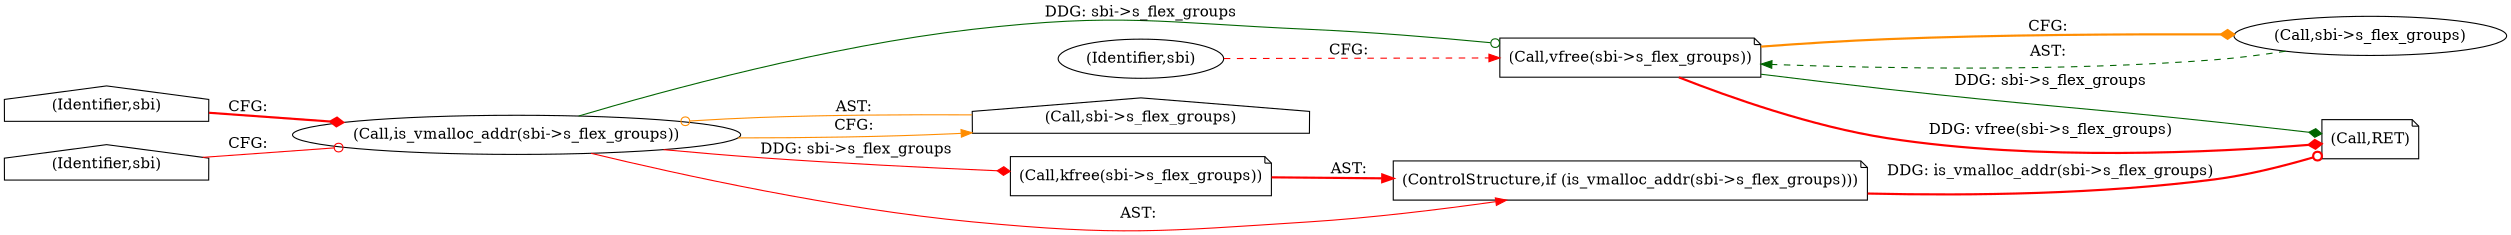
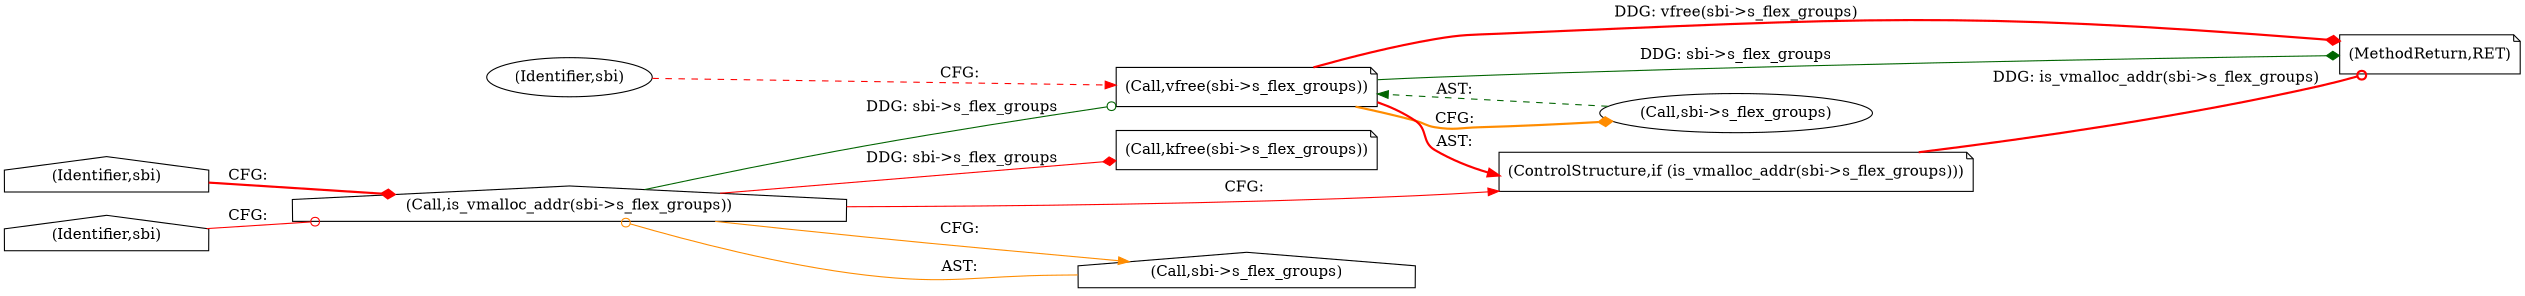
(517, 135) -> (569, 206)
(2370, 139) -> (2430, 54)
(1327, 178) -> (1428, 143)
(1141, 214) -> (1247, 188)
